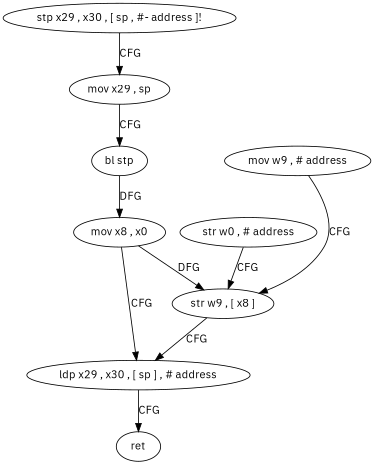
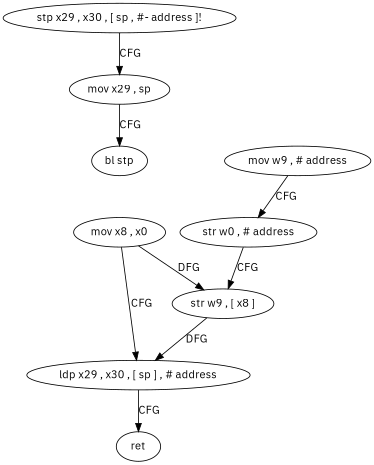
(120, 192) -> none
(325, 245) -> (275, 193)
(197, 339) -> (197, 339)
